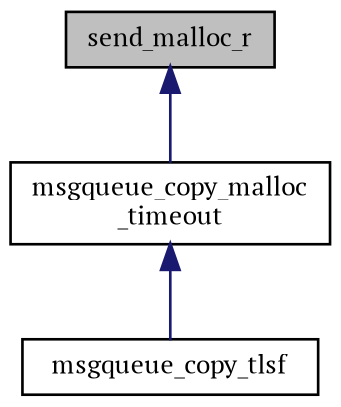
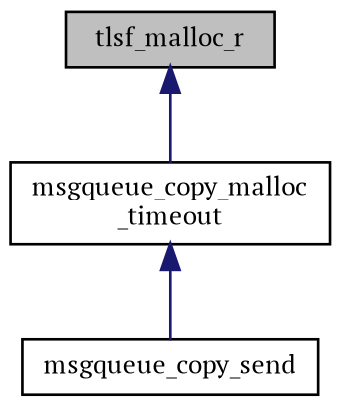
(170, 40) -> (170, 40)
(170, 367) -> (170, 367)
